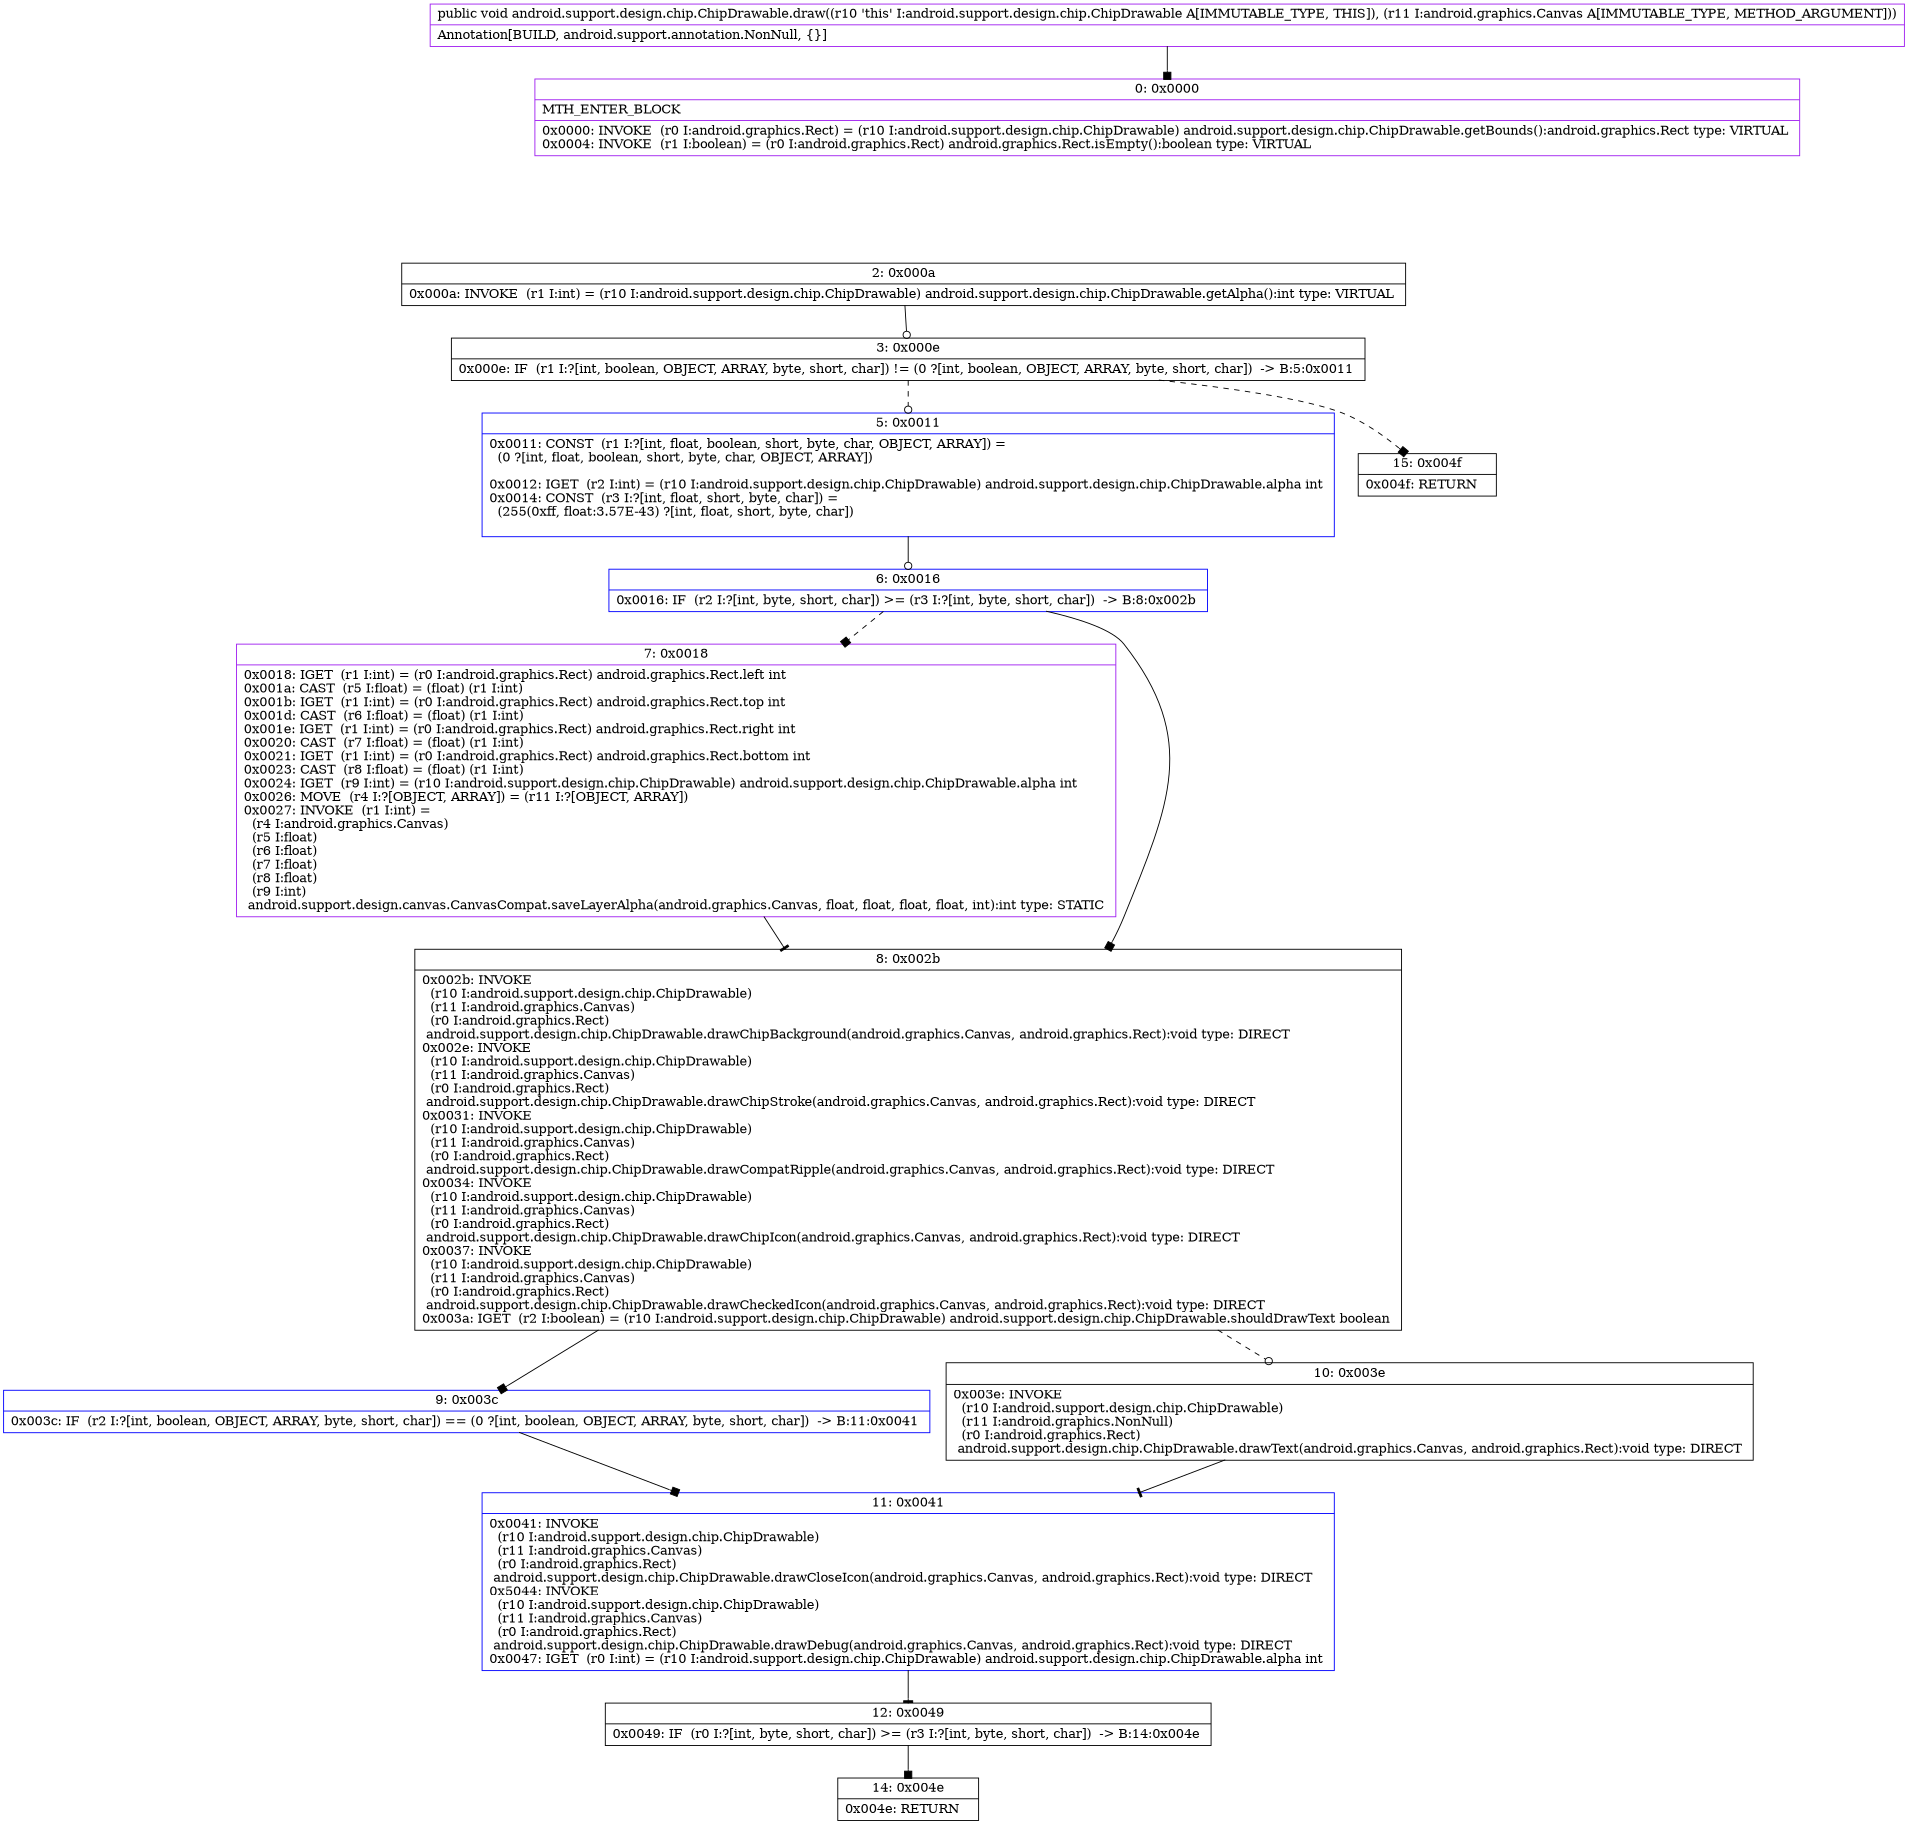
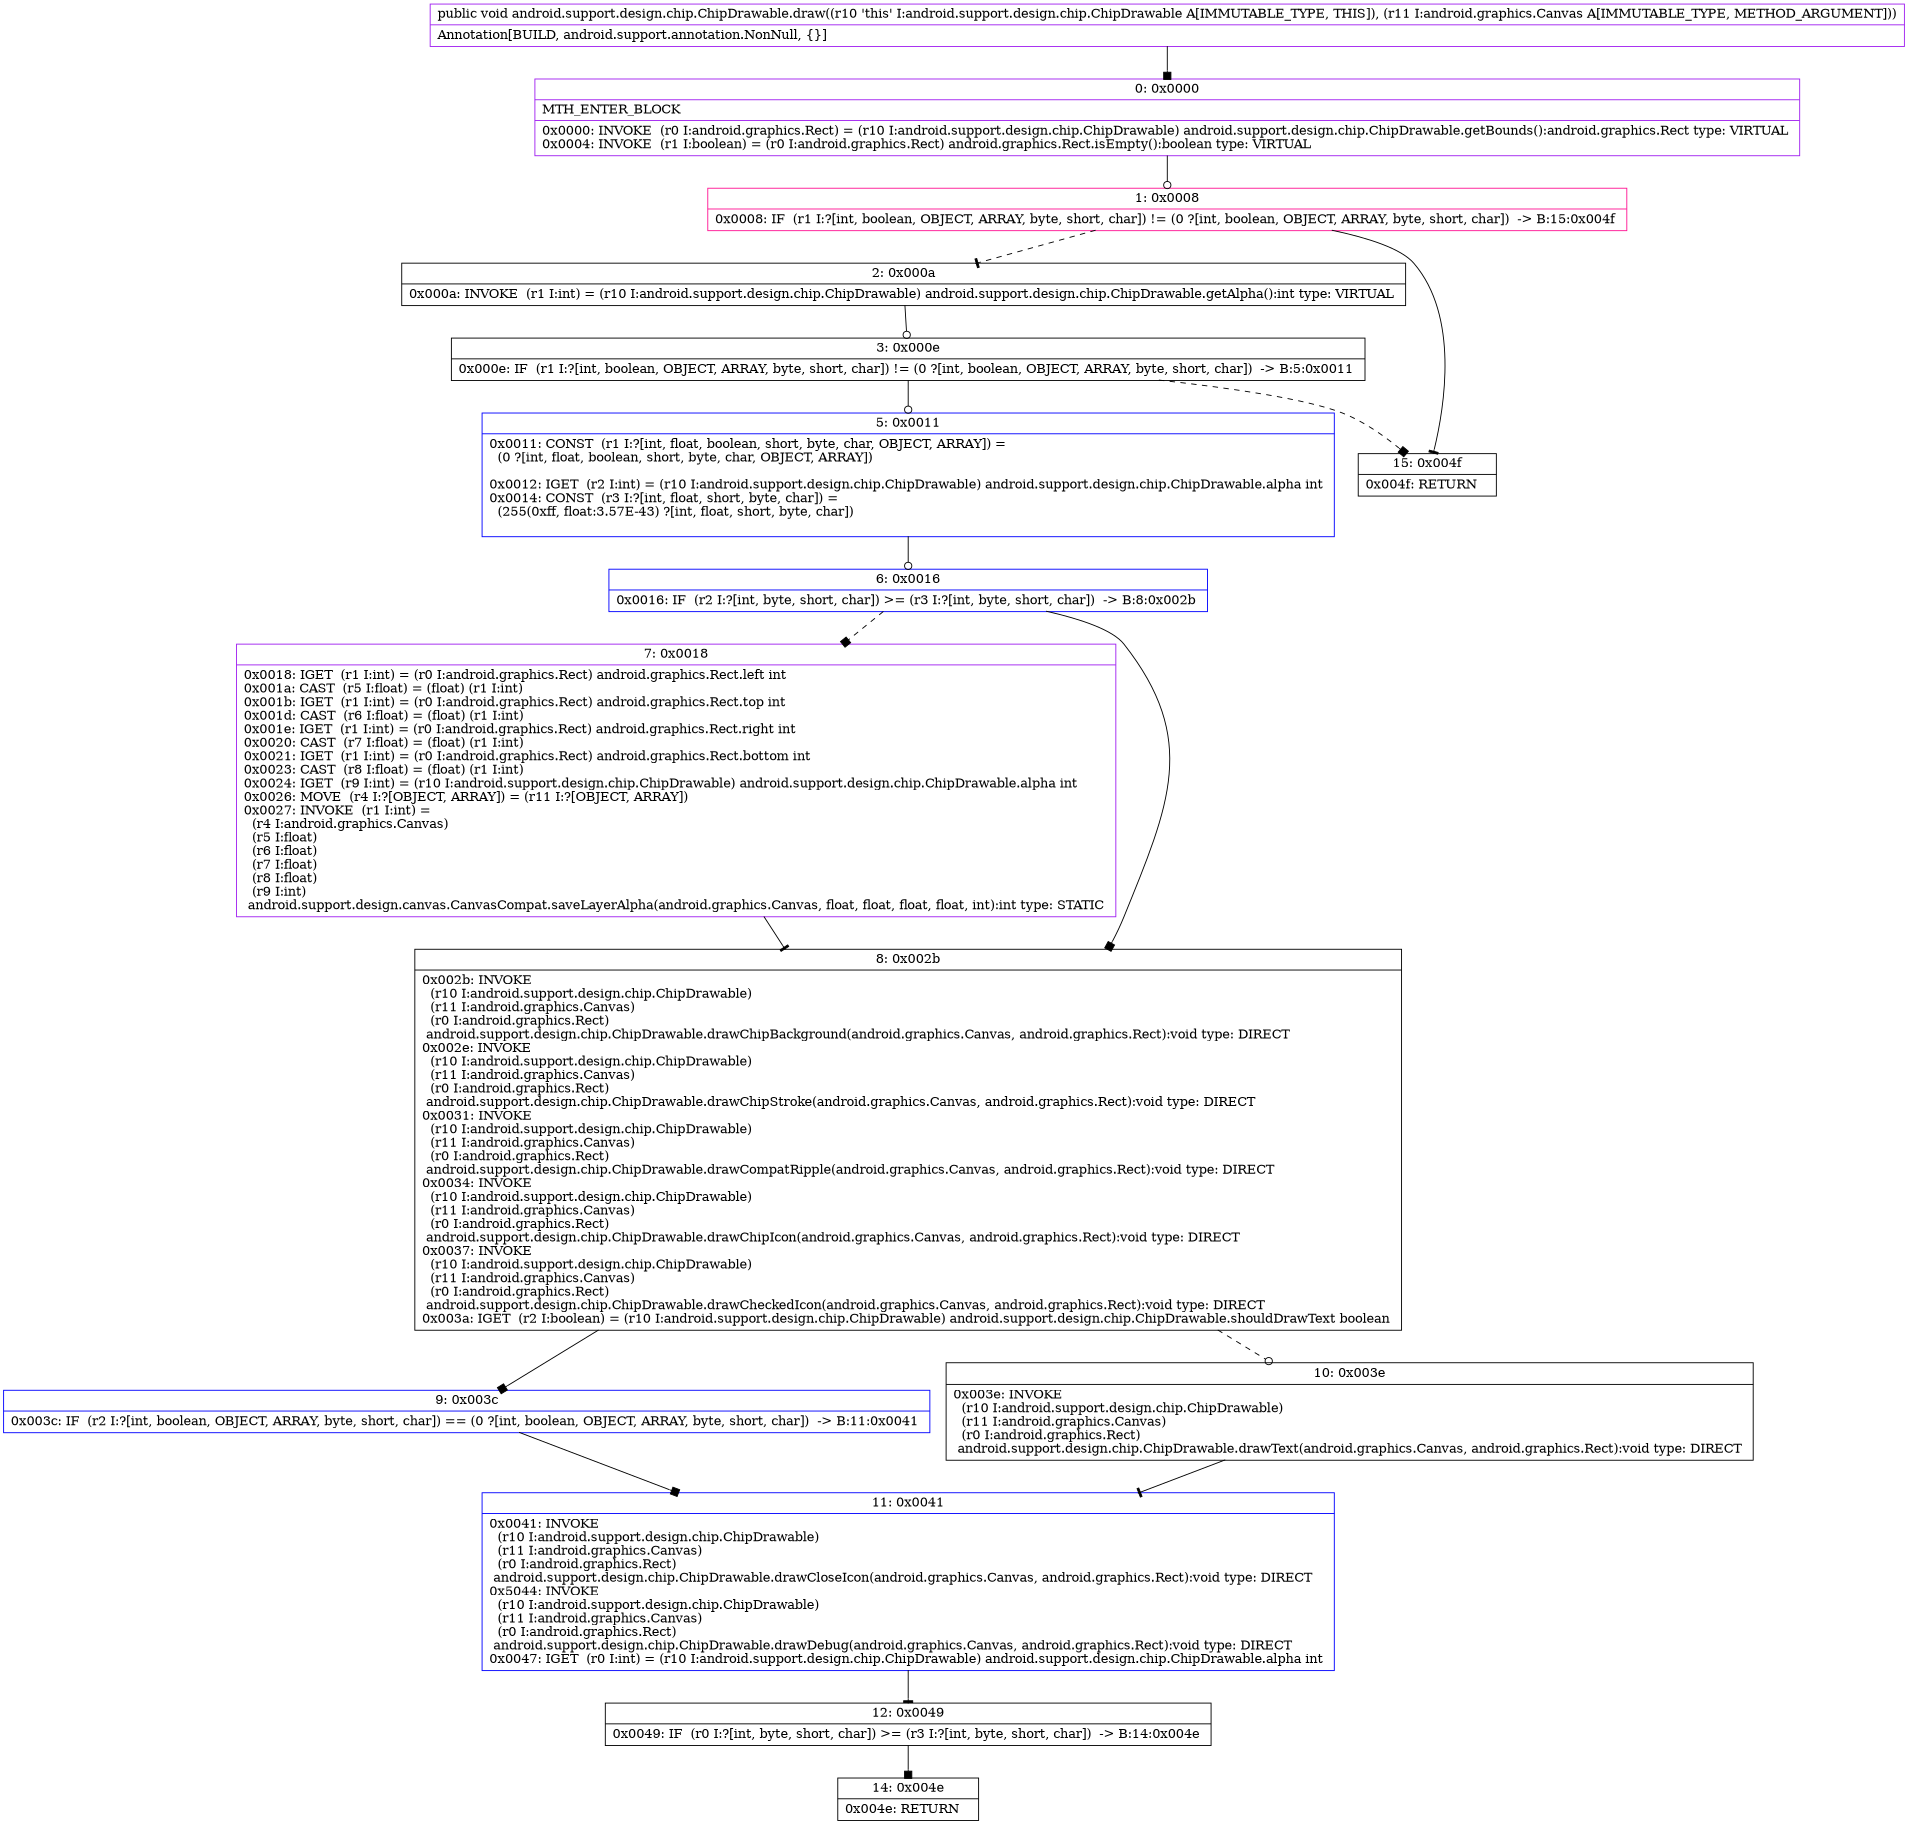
none -> (1167, 209)
(908, 393) -> (908, 393)
(1063, 1422) -> (1060, 1422)
